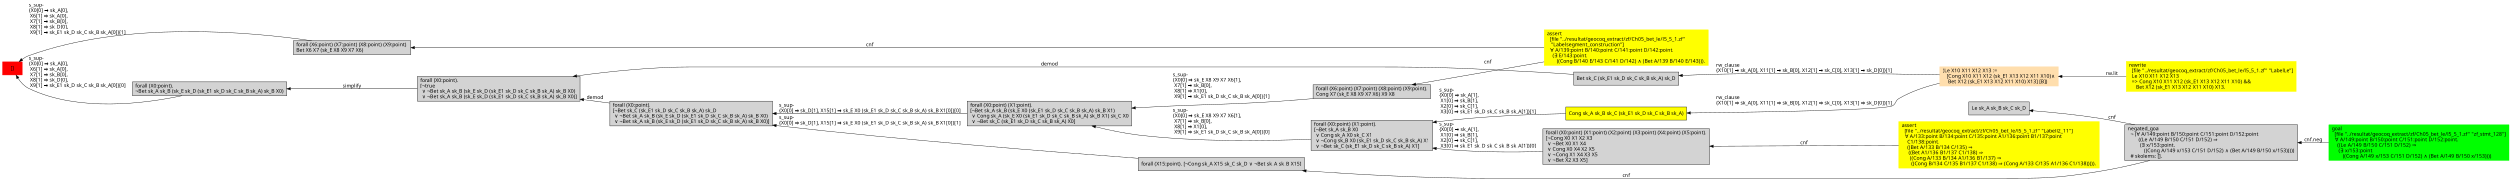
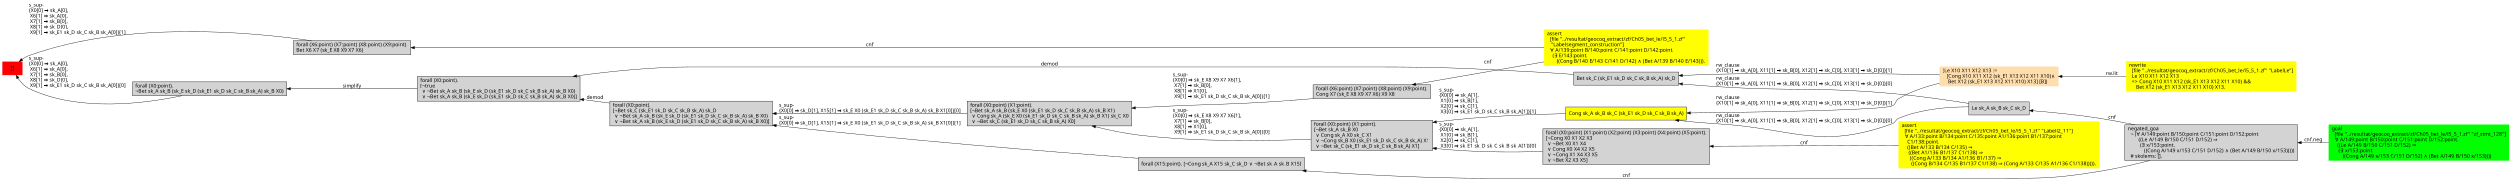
none -> (1826, 90)
none -> (1826, 137)
